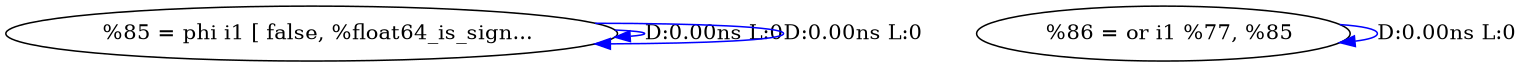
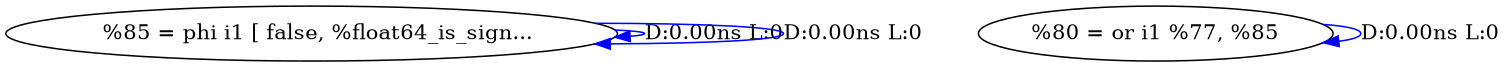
(1163, 34) -> (1156, 34)
